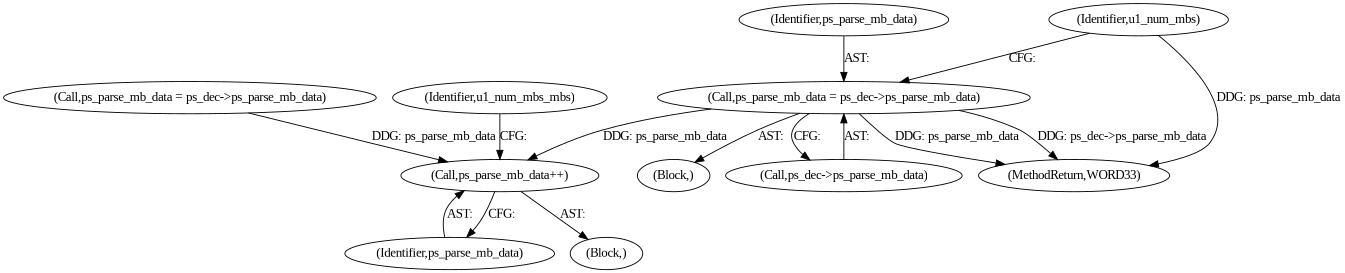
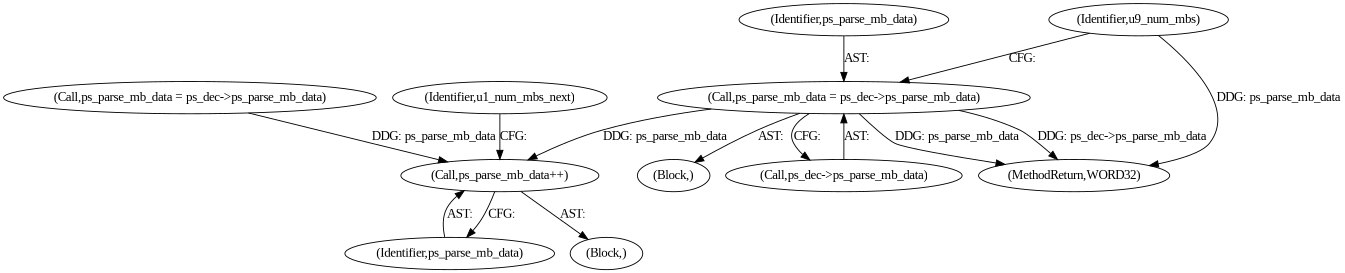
(1139, 20) -> (1139, 20)
(500, 98) -> (500, 98)
(1074, 176) -> (1074, 176)
